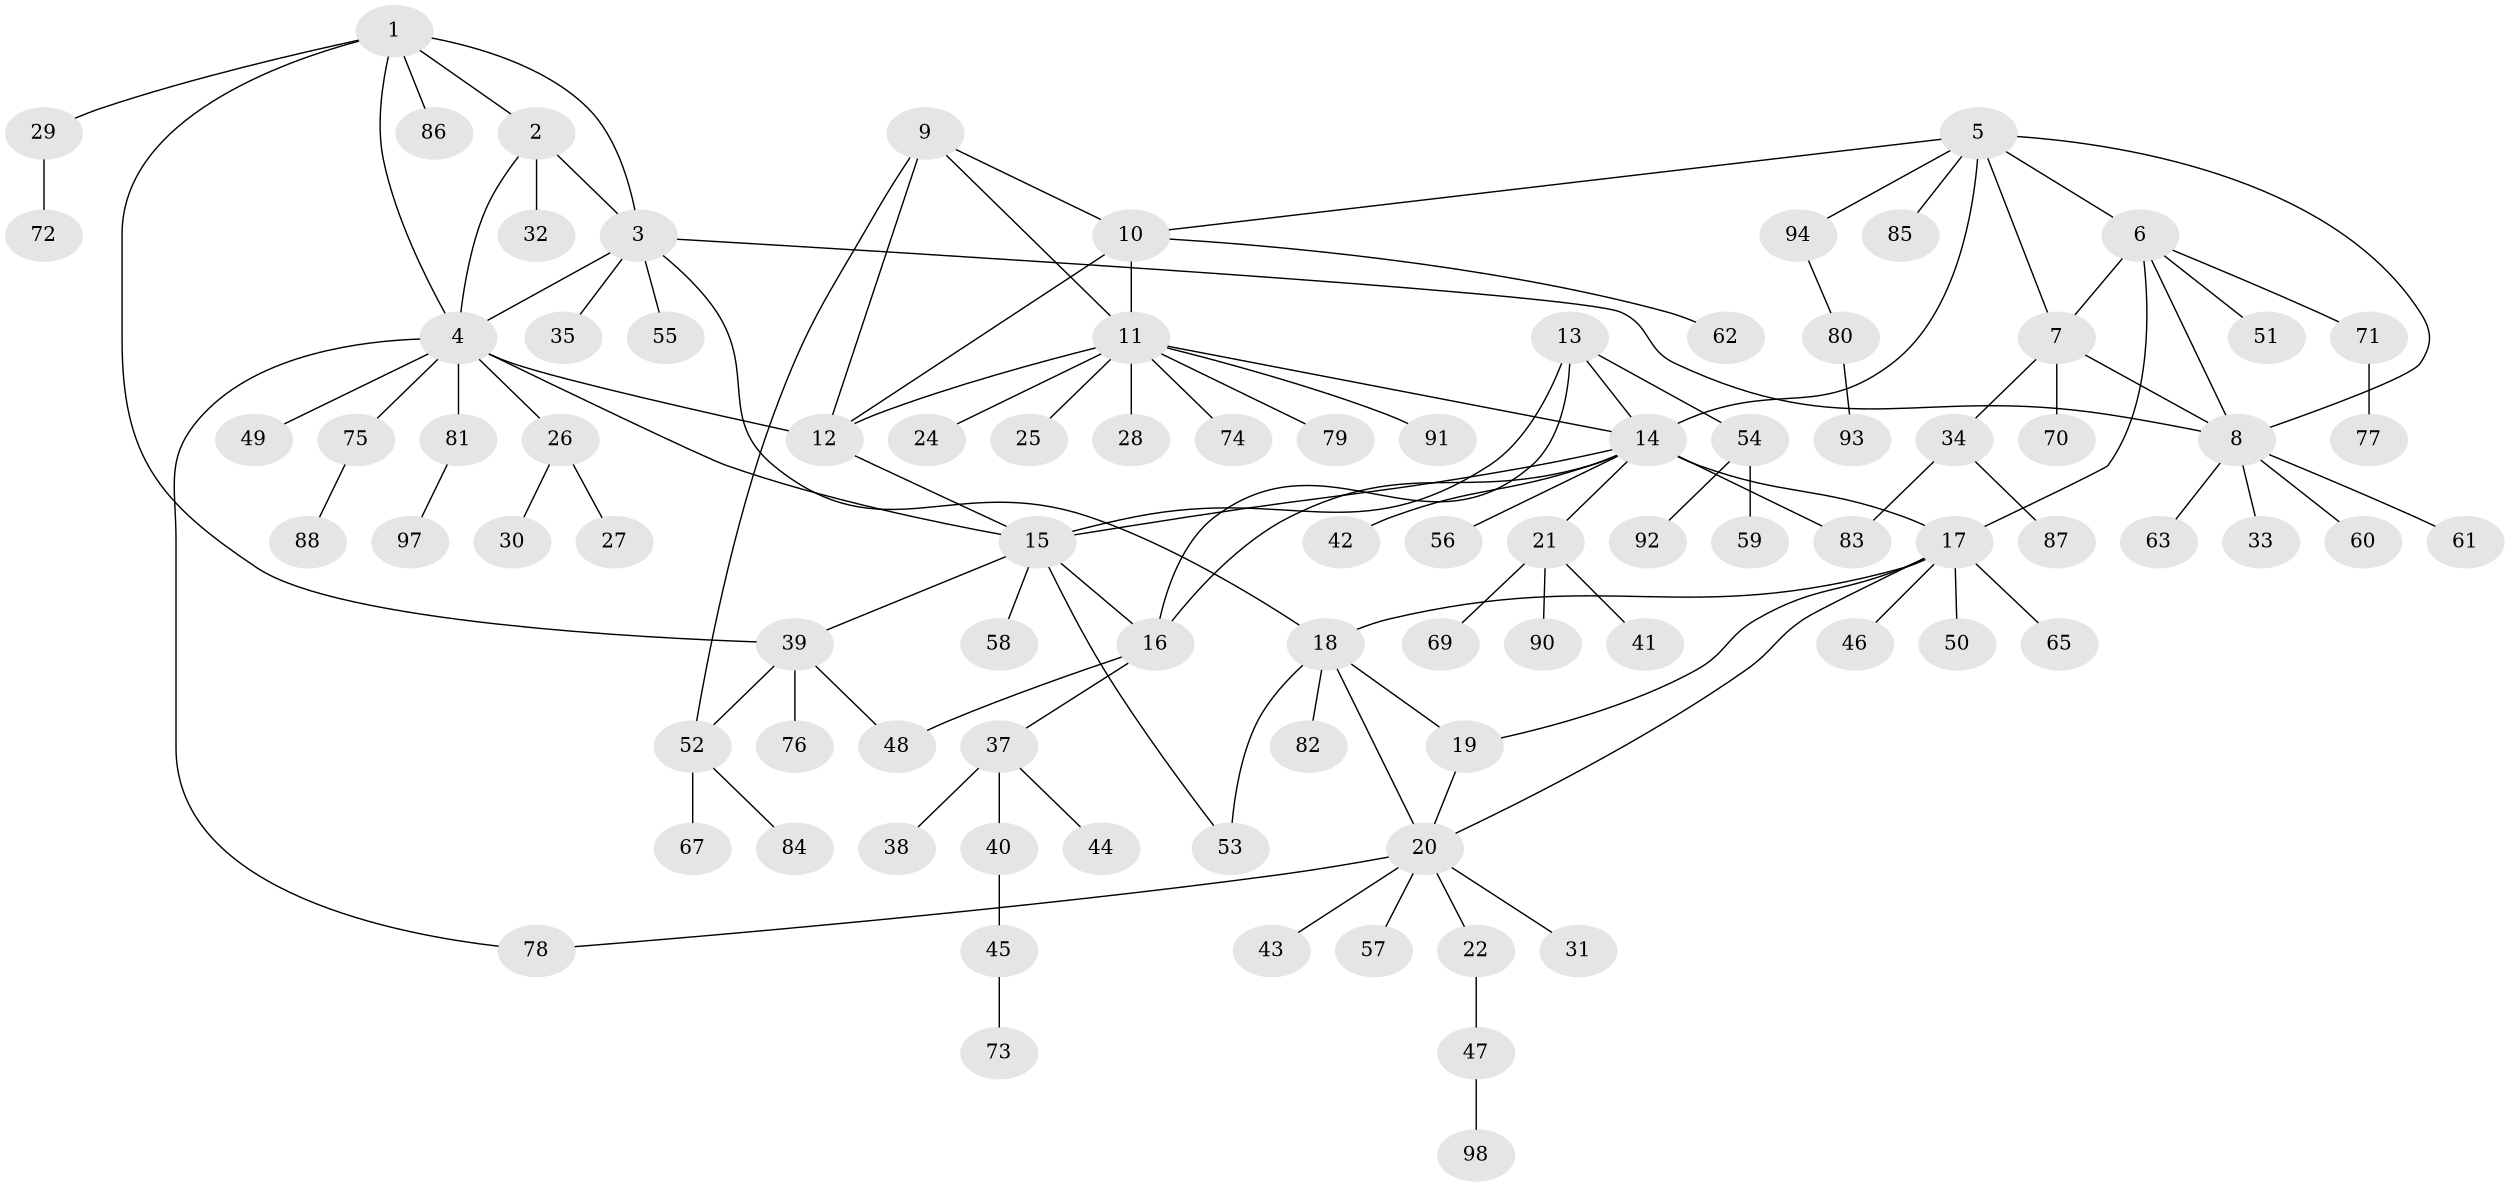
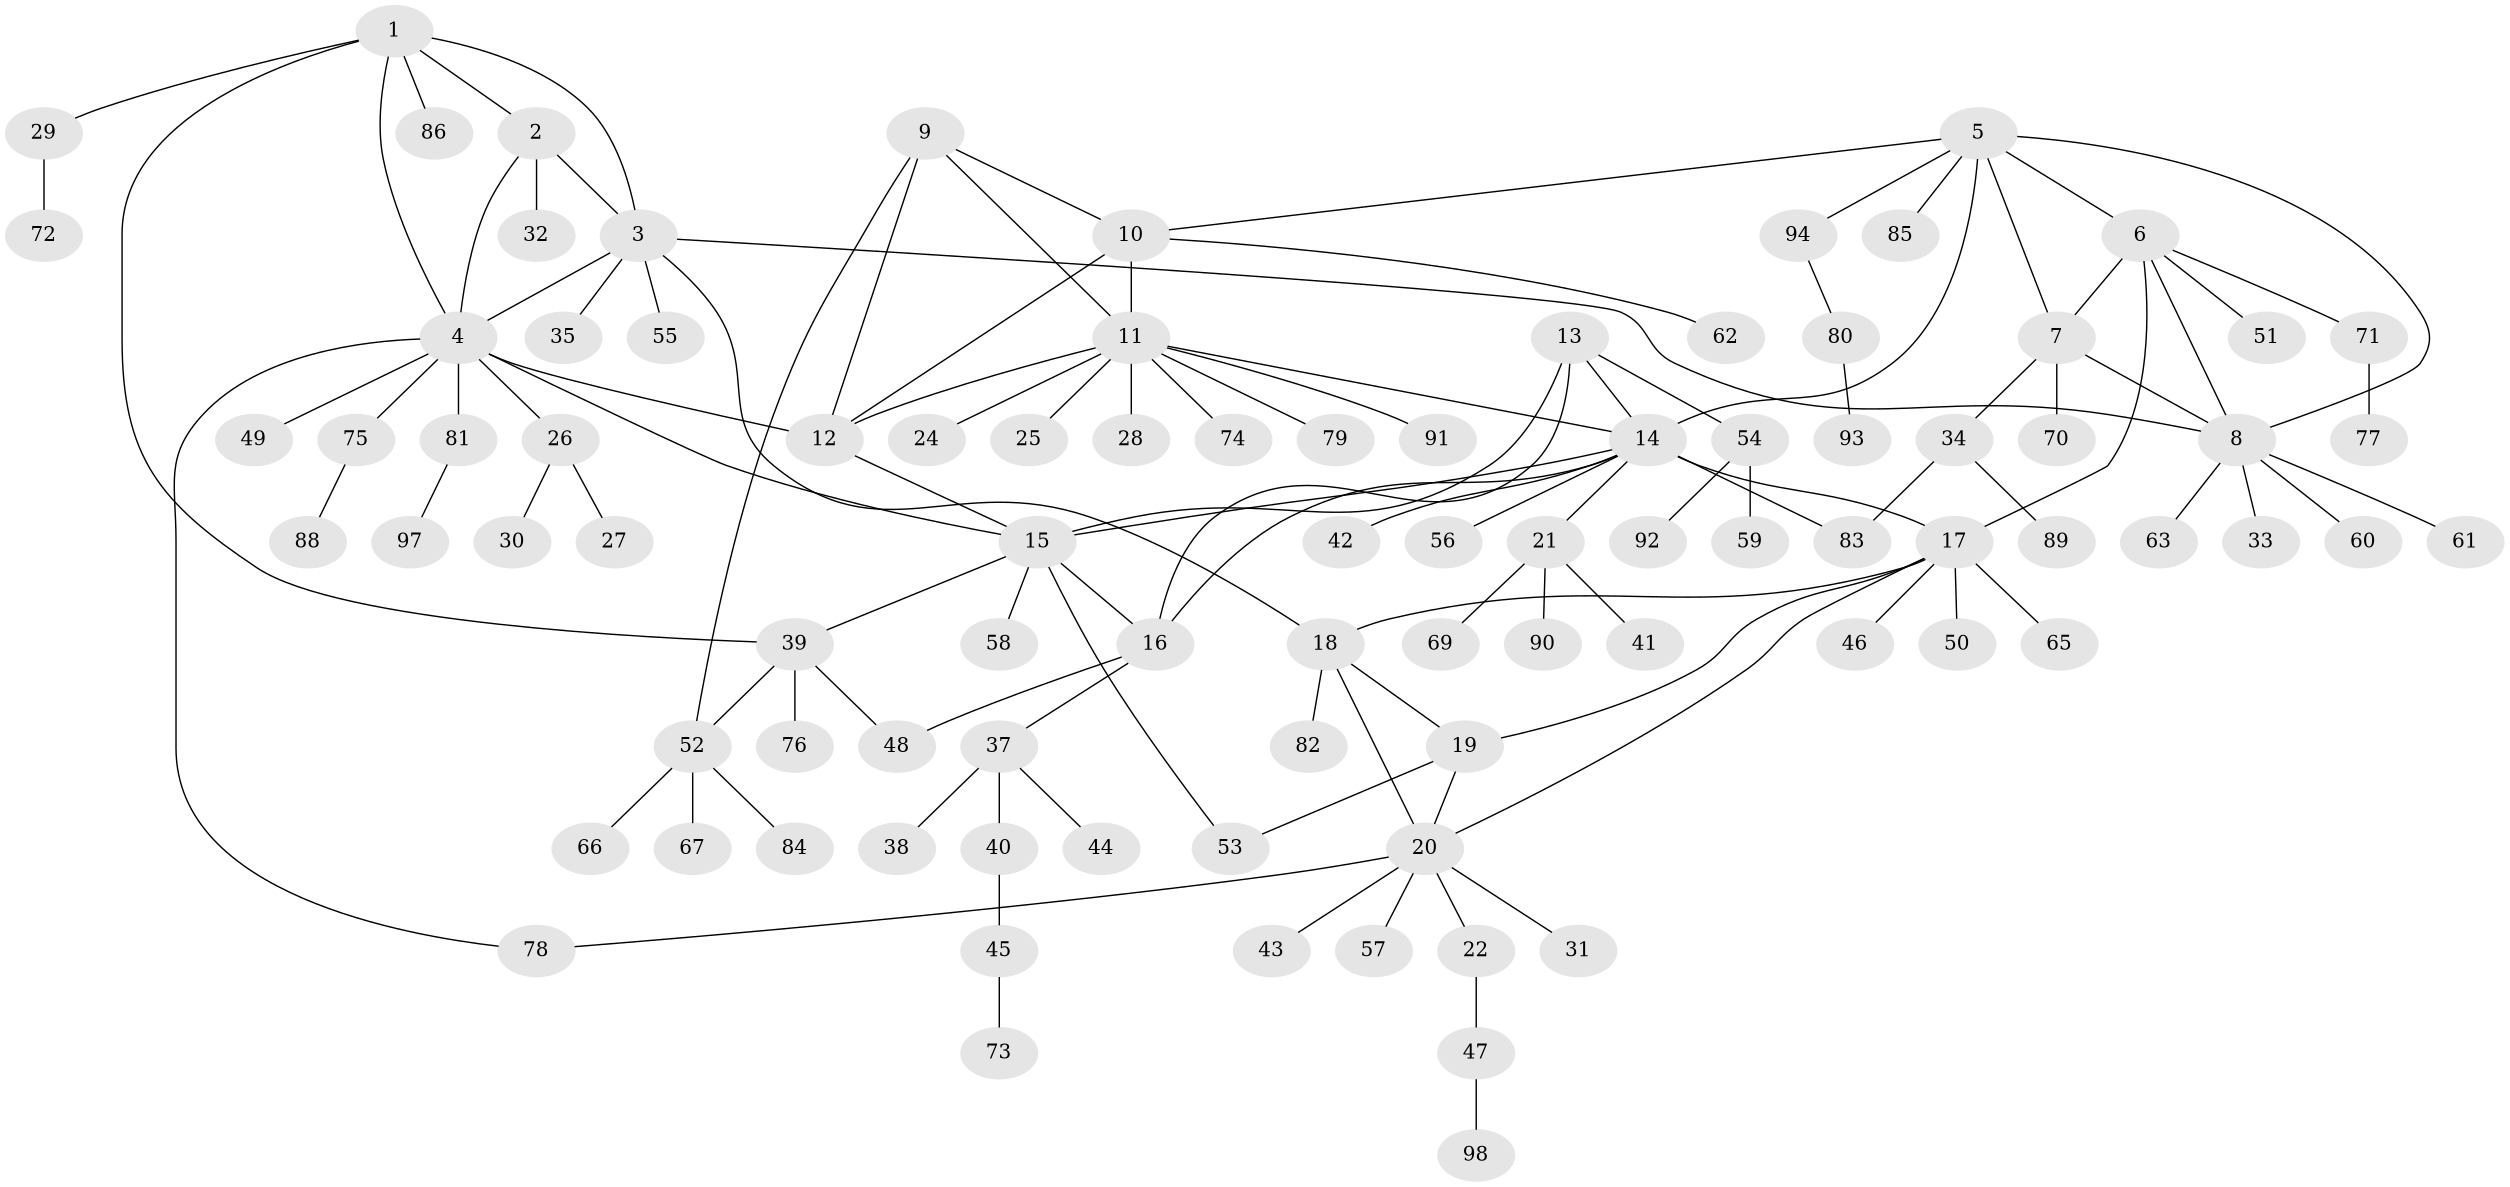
(2057, 542) -> (2057, 542)
(1251, 736) -> (1348, 798)
none -> (590, 849)
